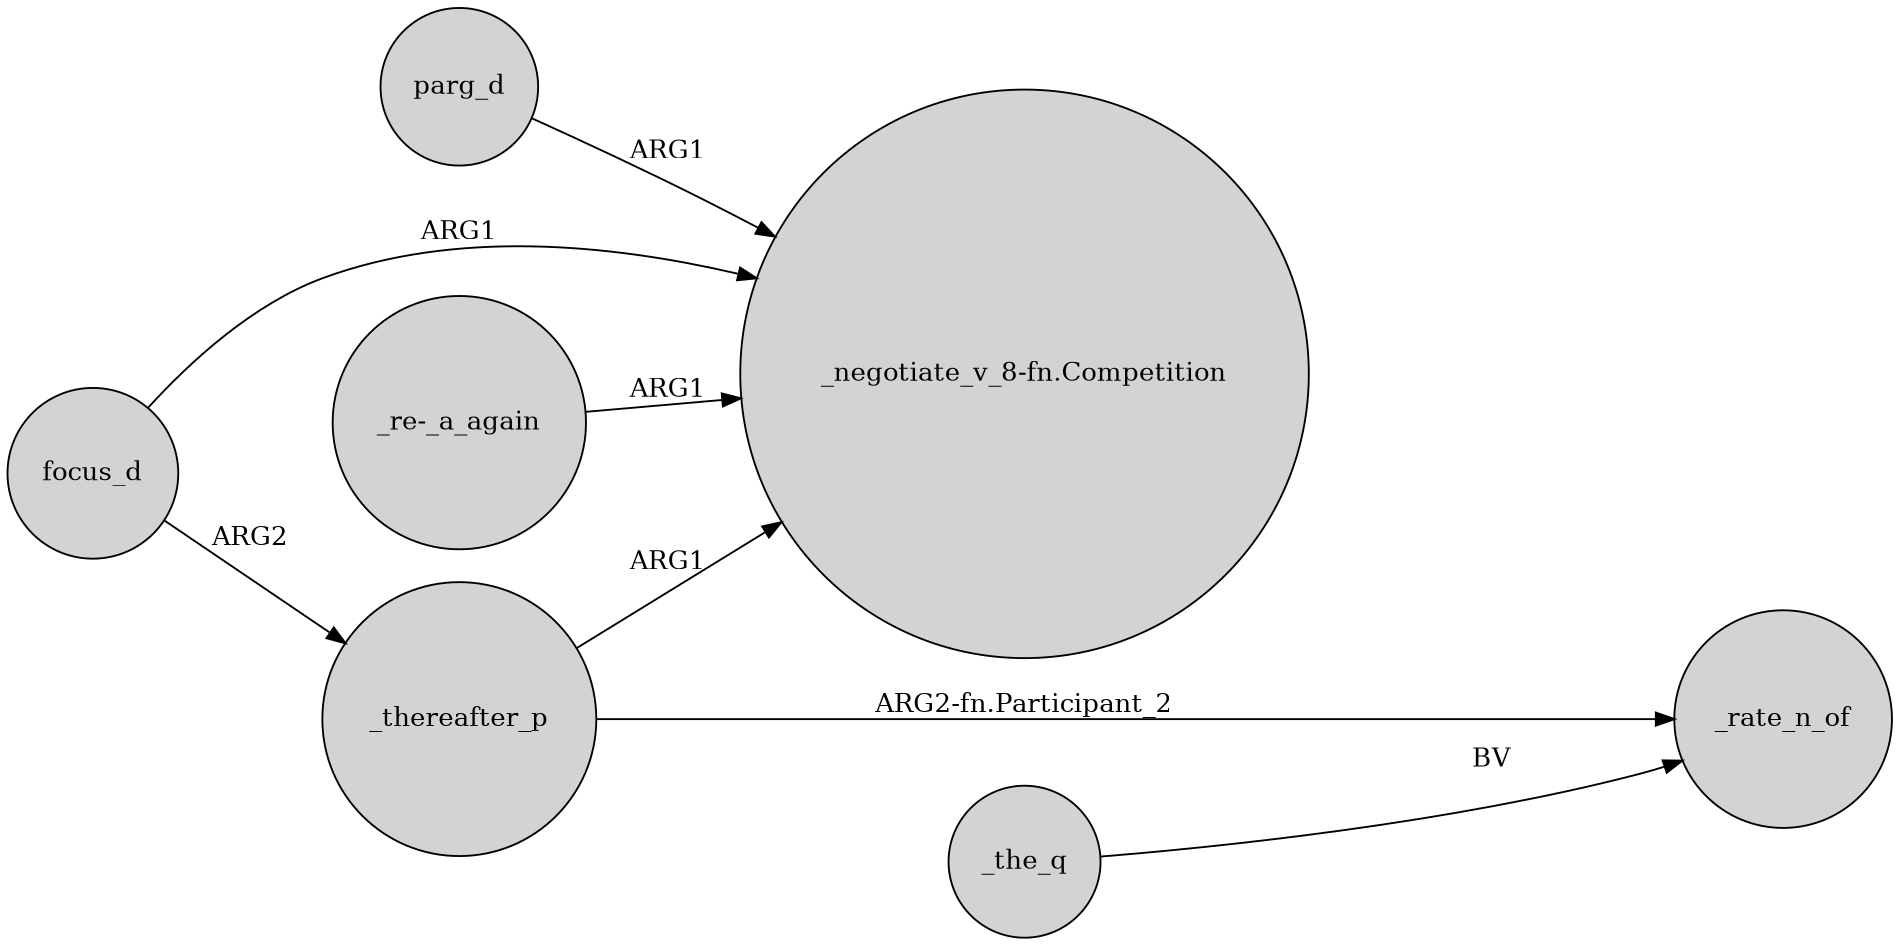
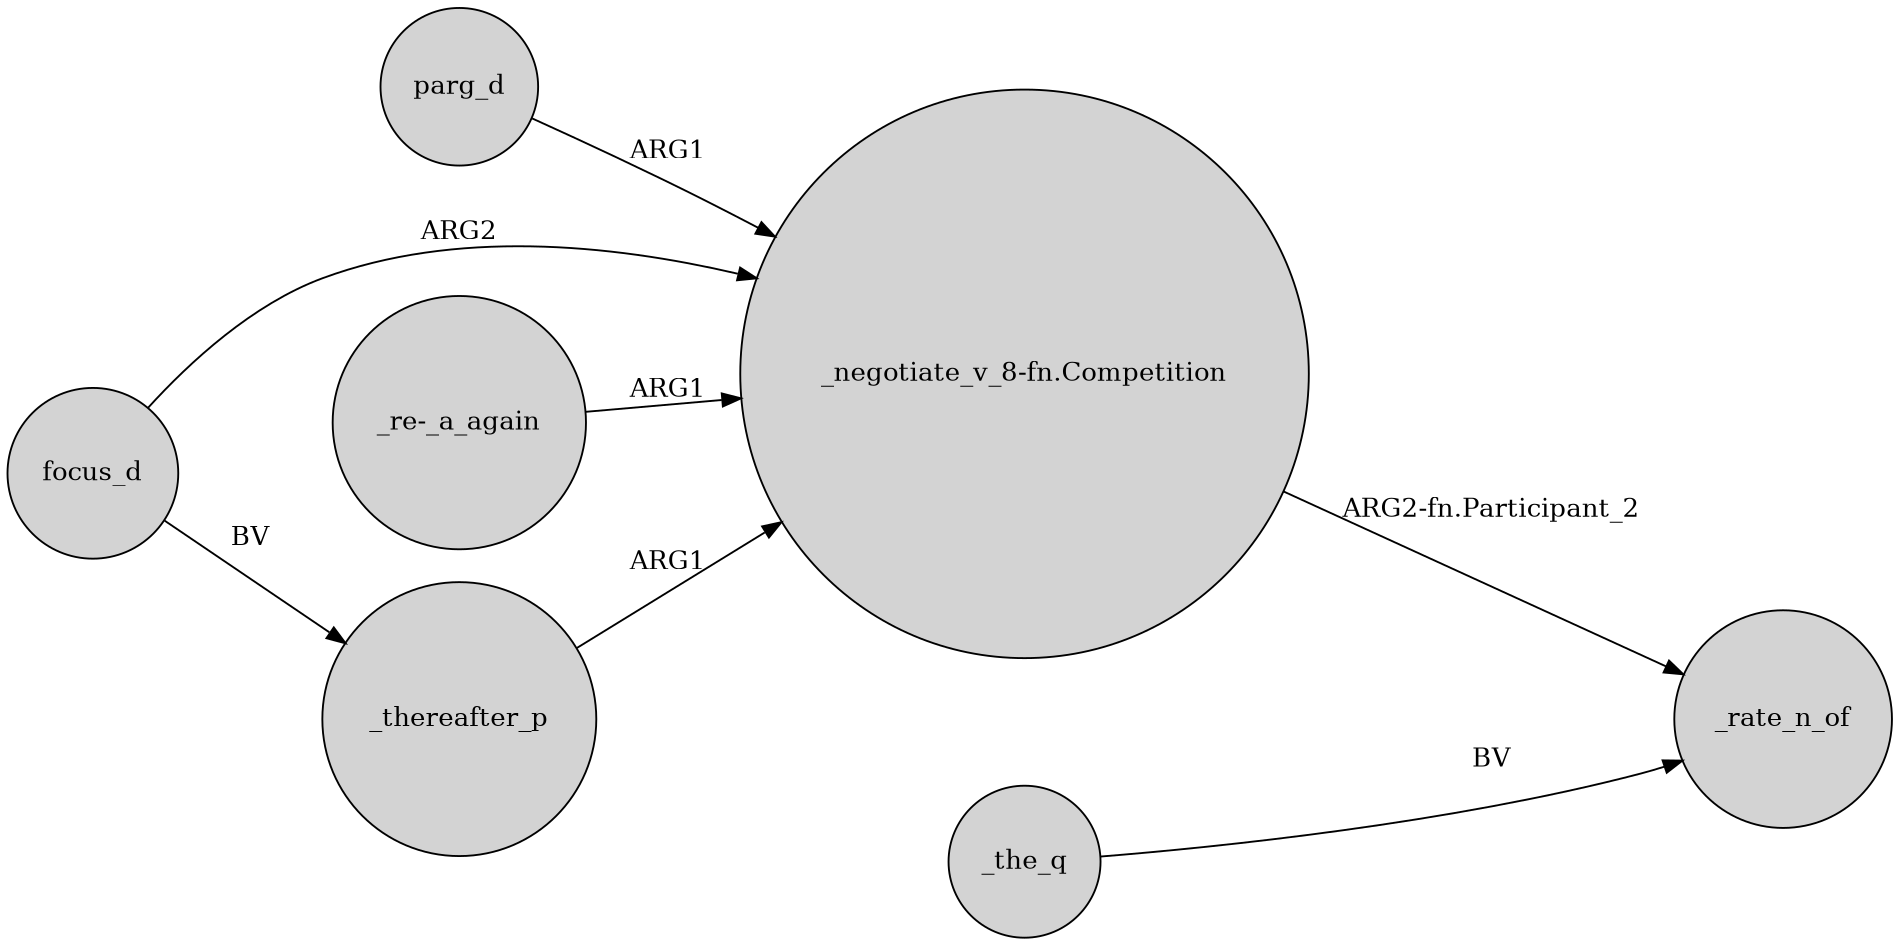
(459, 232) -> (459, 232)
(250, 538) -> (250, 538)
(1126, 719) -> (1475, 579)
